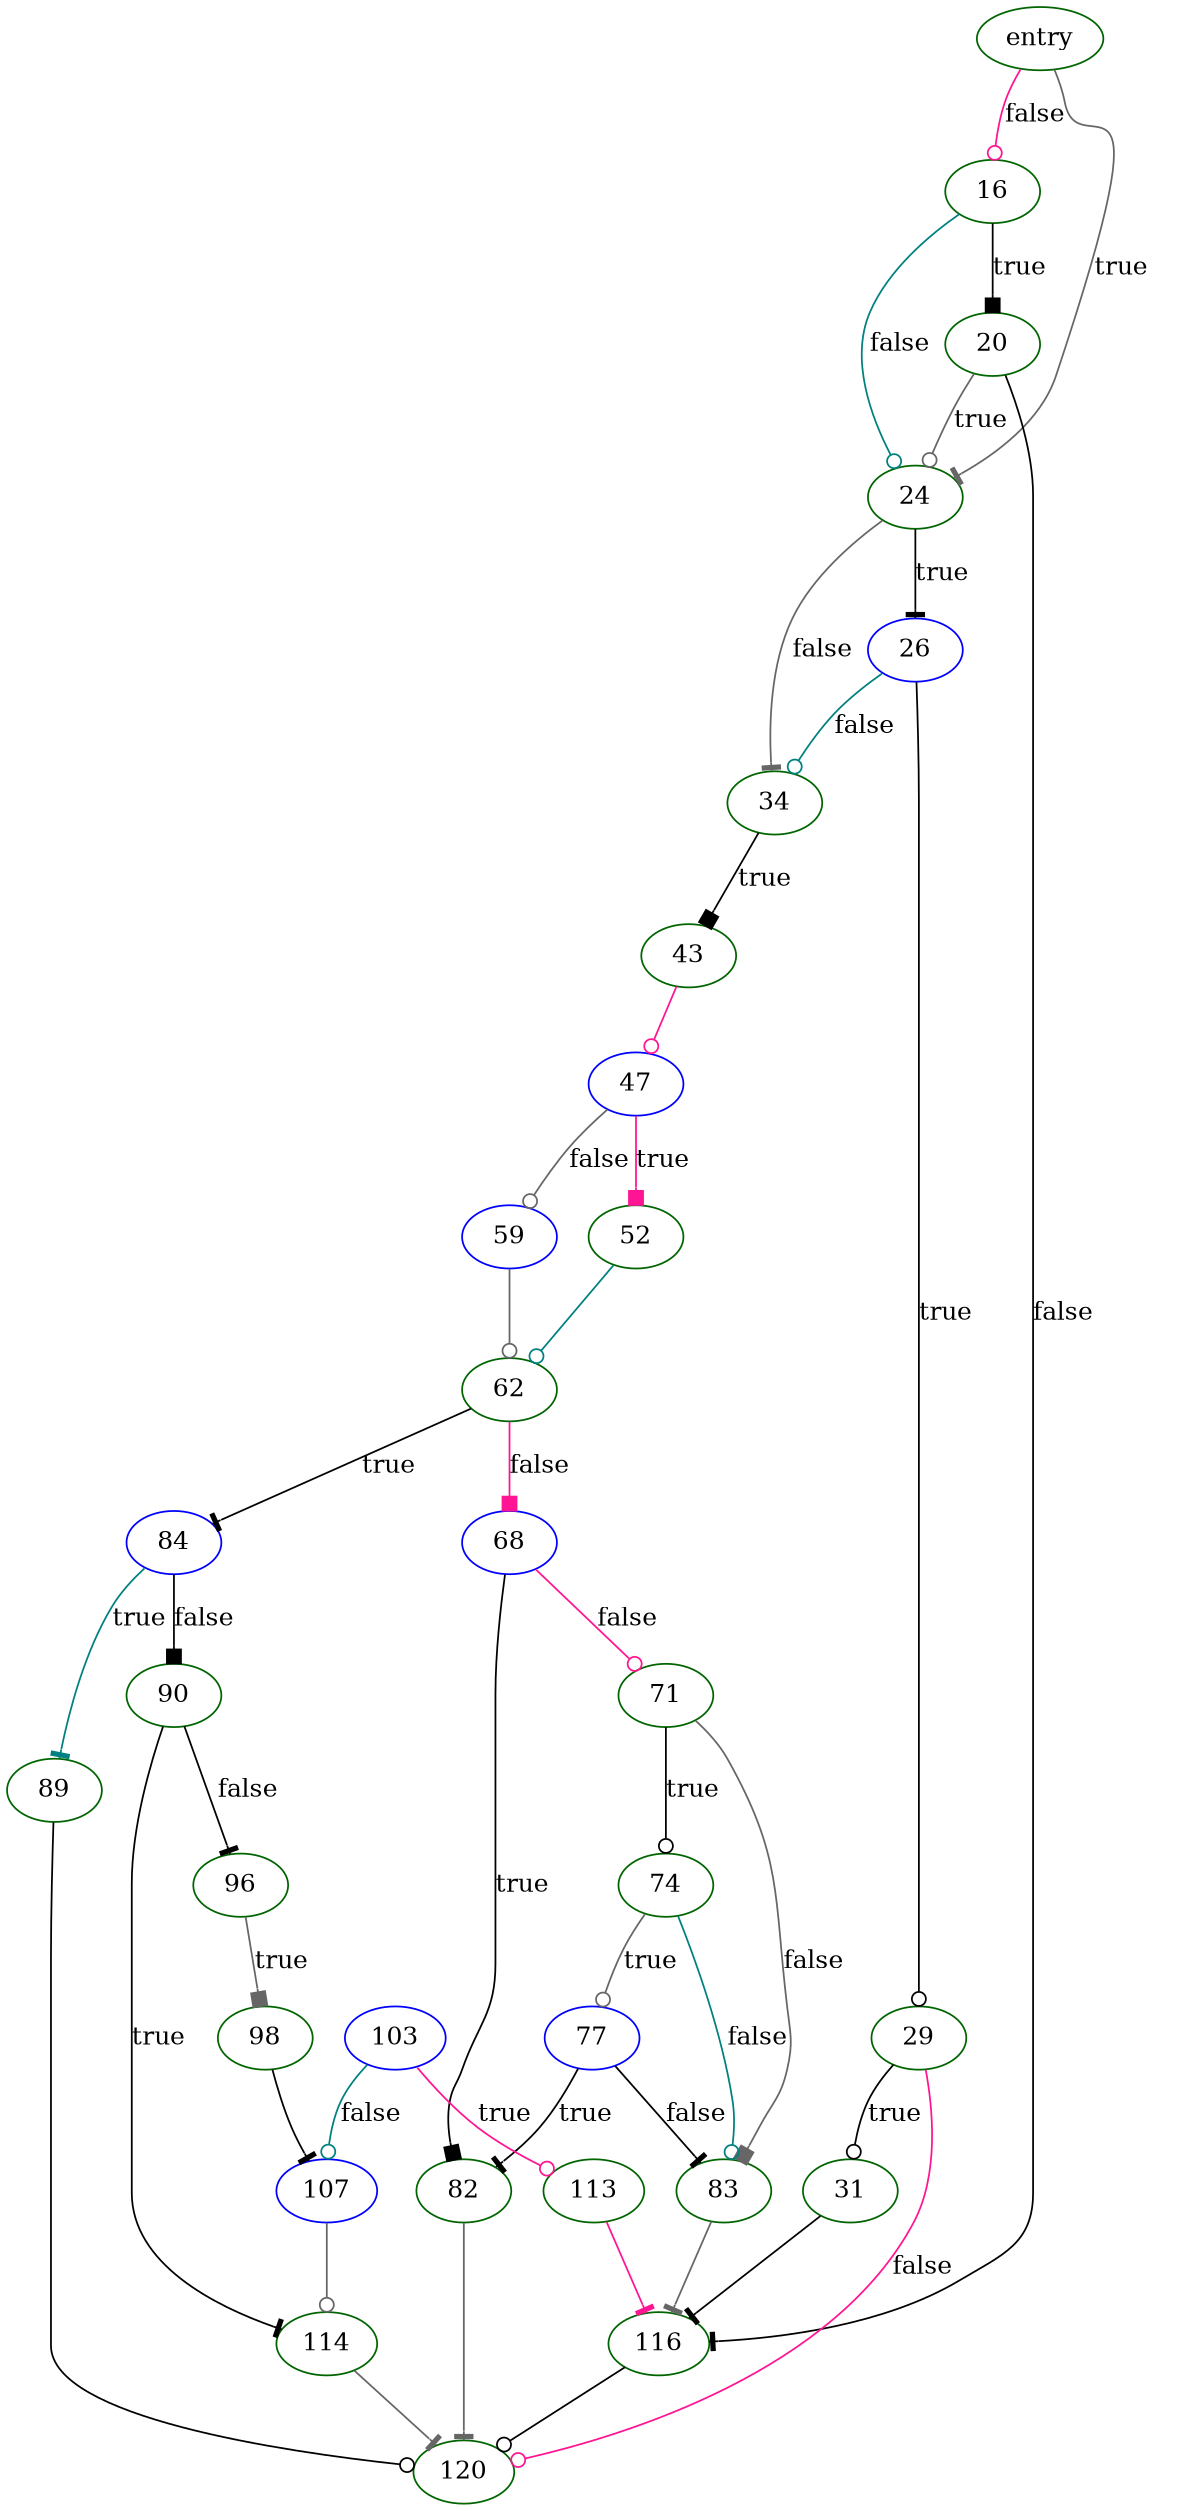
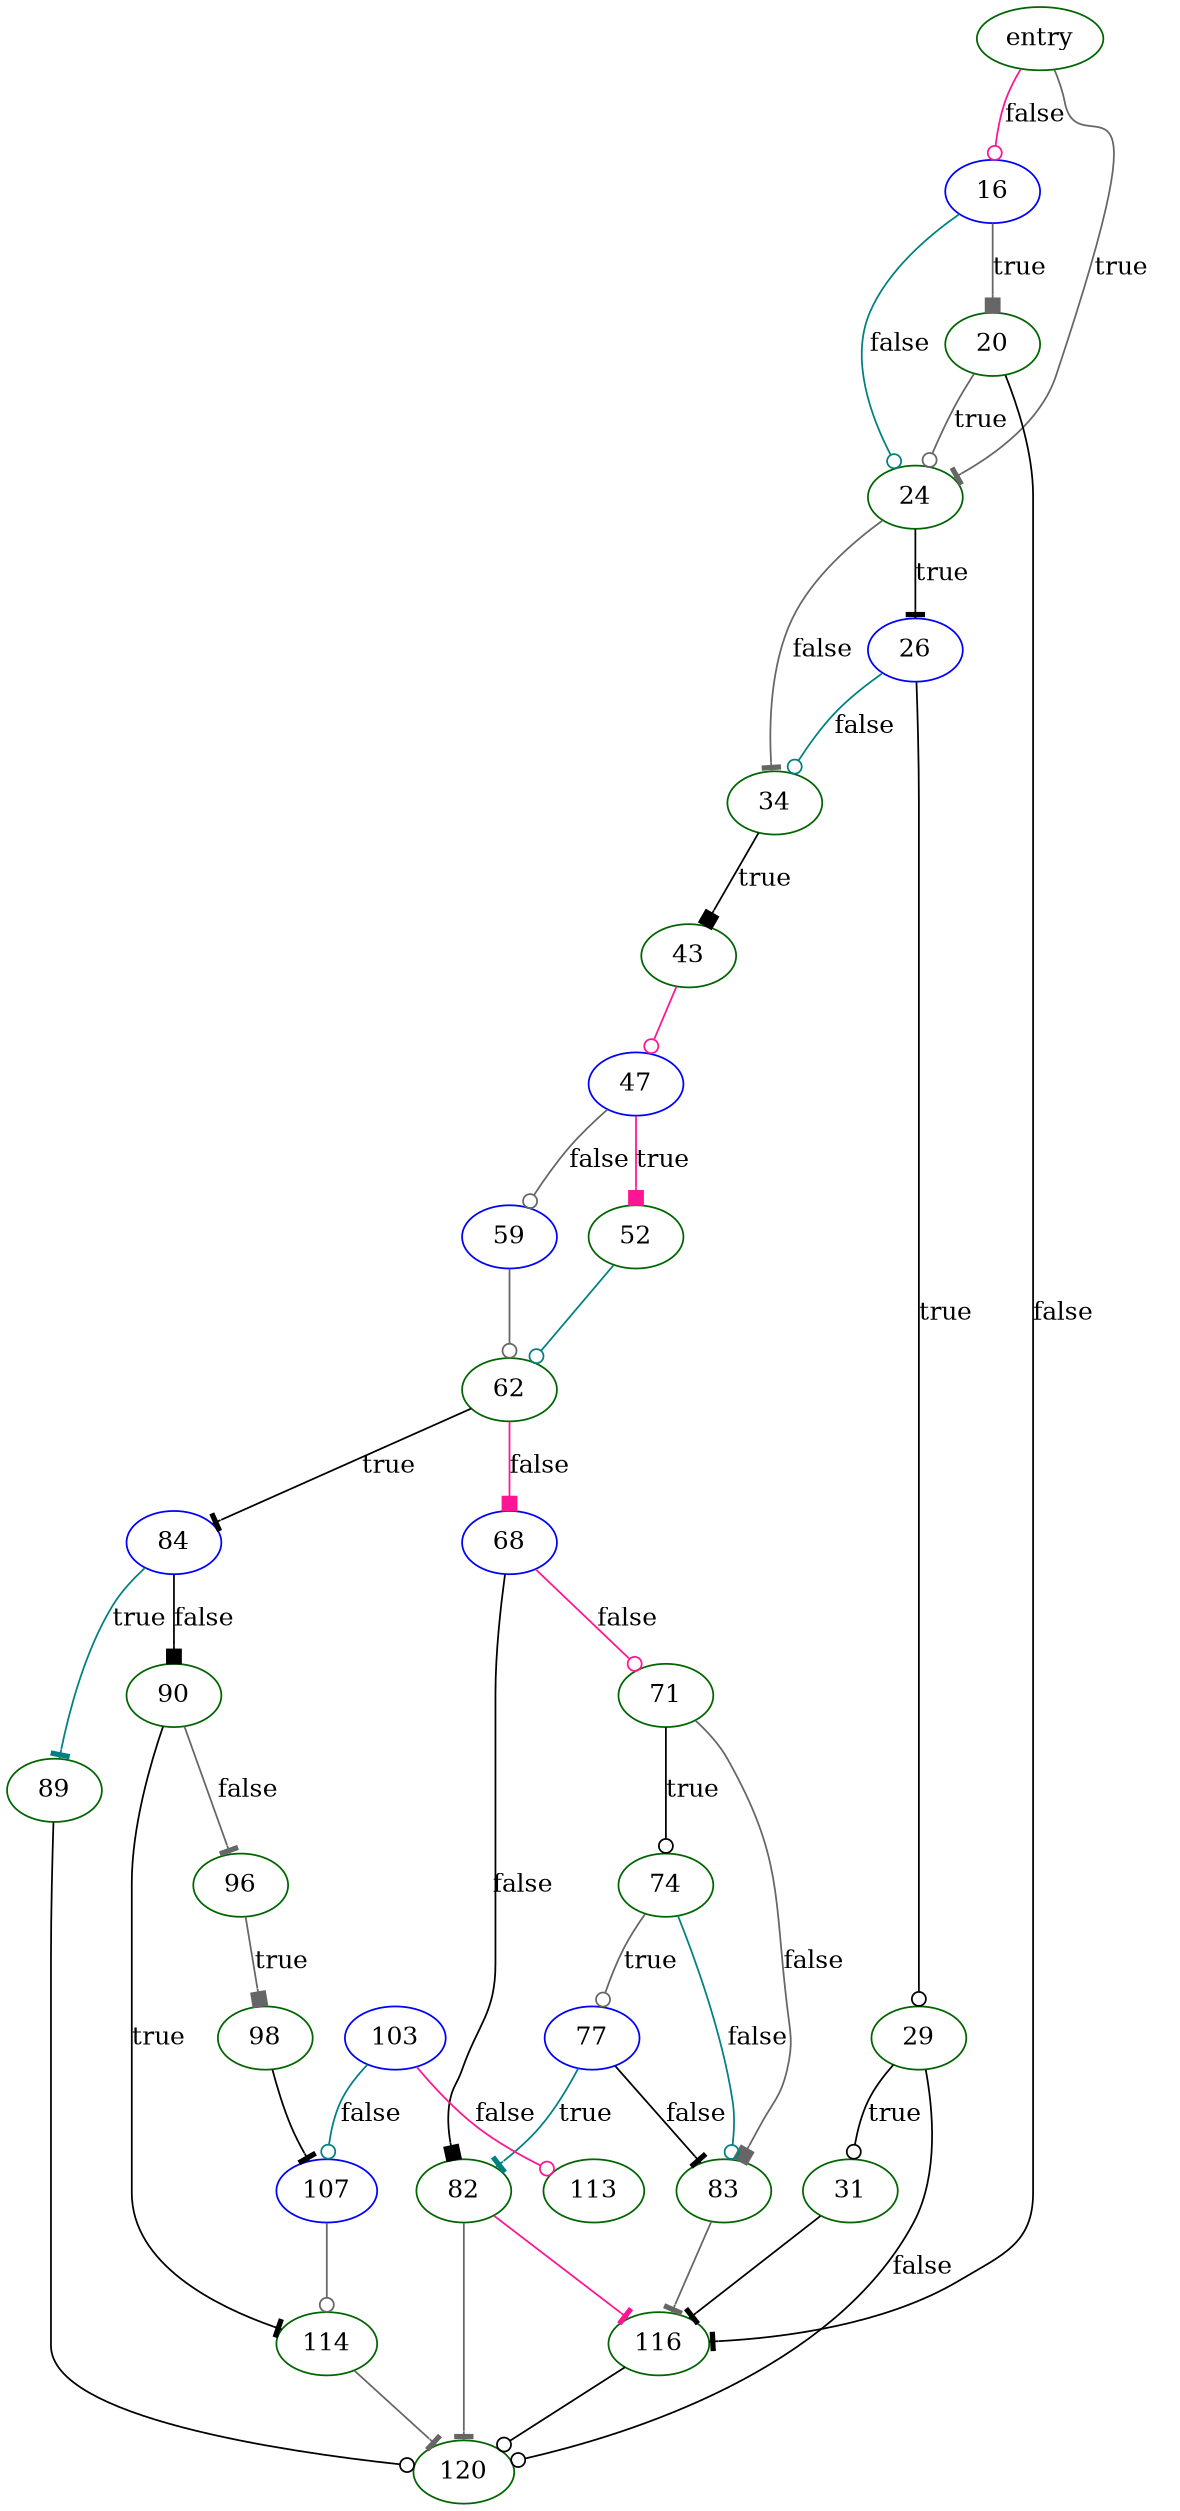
(993, 192) -> (993, 192)
(993, 259) -> (993, 259)
(206, 1786) -> (206, 1786)
(523, 1885) -> (523, 1885)
(505, 2114) -> (505, 2114)
(546, 2119) -> (546, 2119)
(625, 2263) -> (558, 2264)
(797, 2346) -> (797, 2346)
